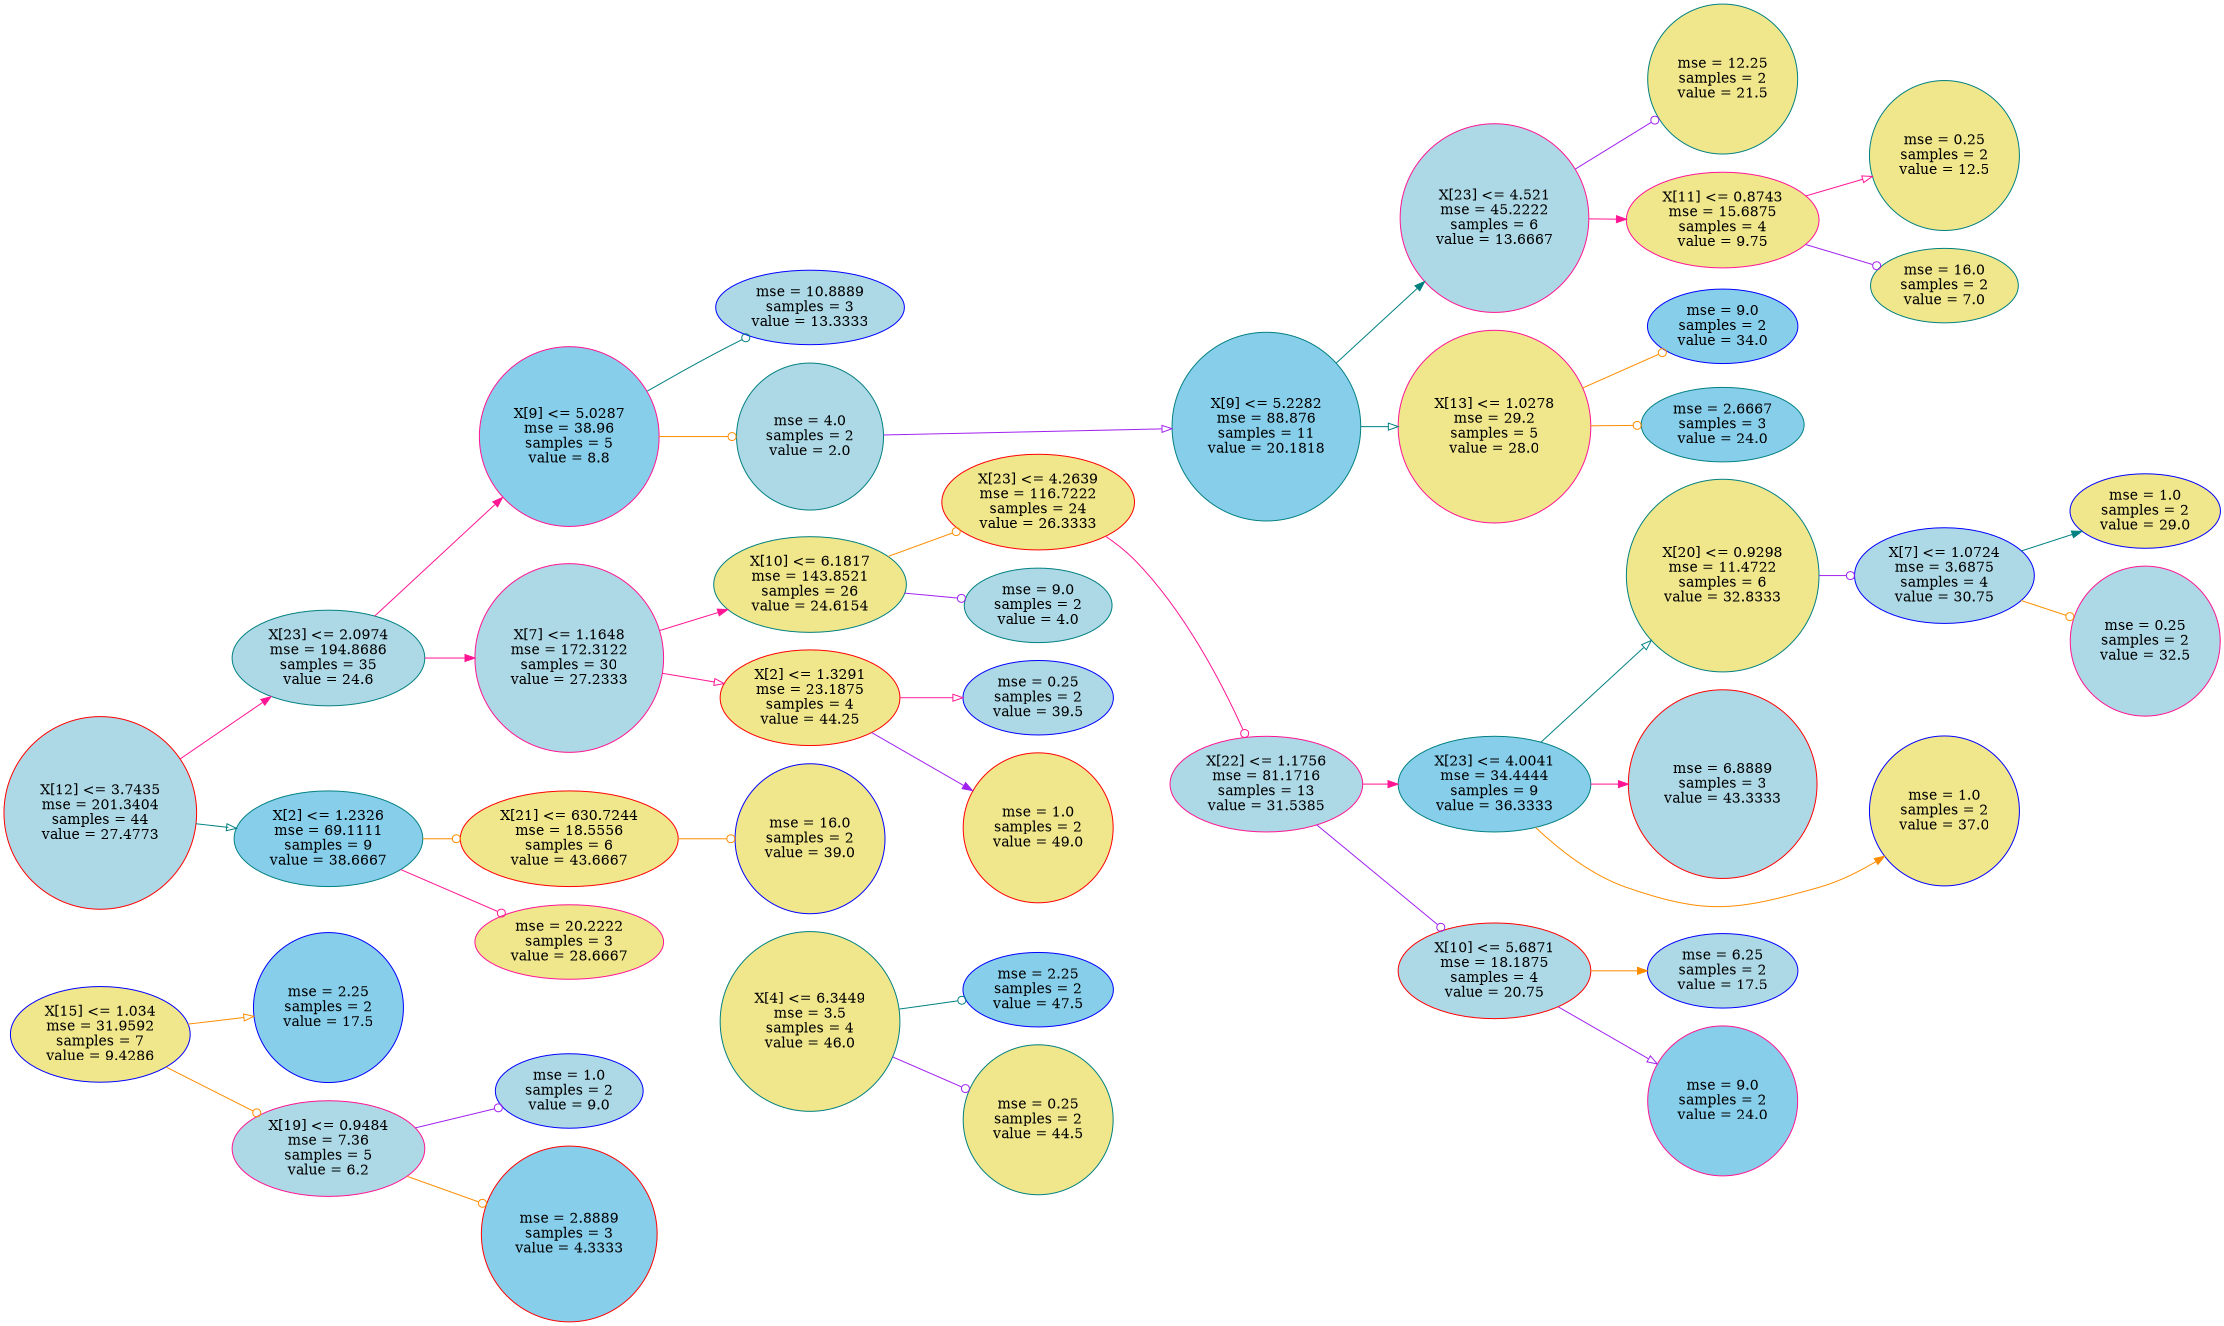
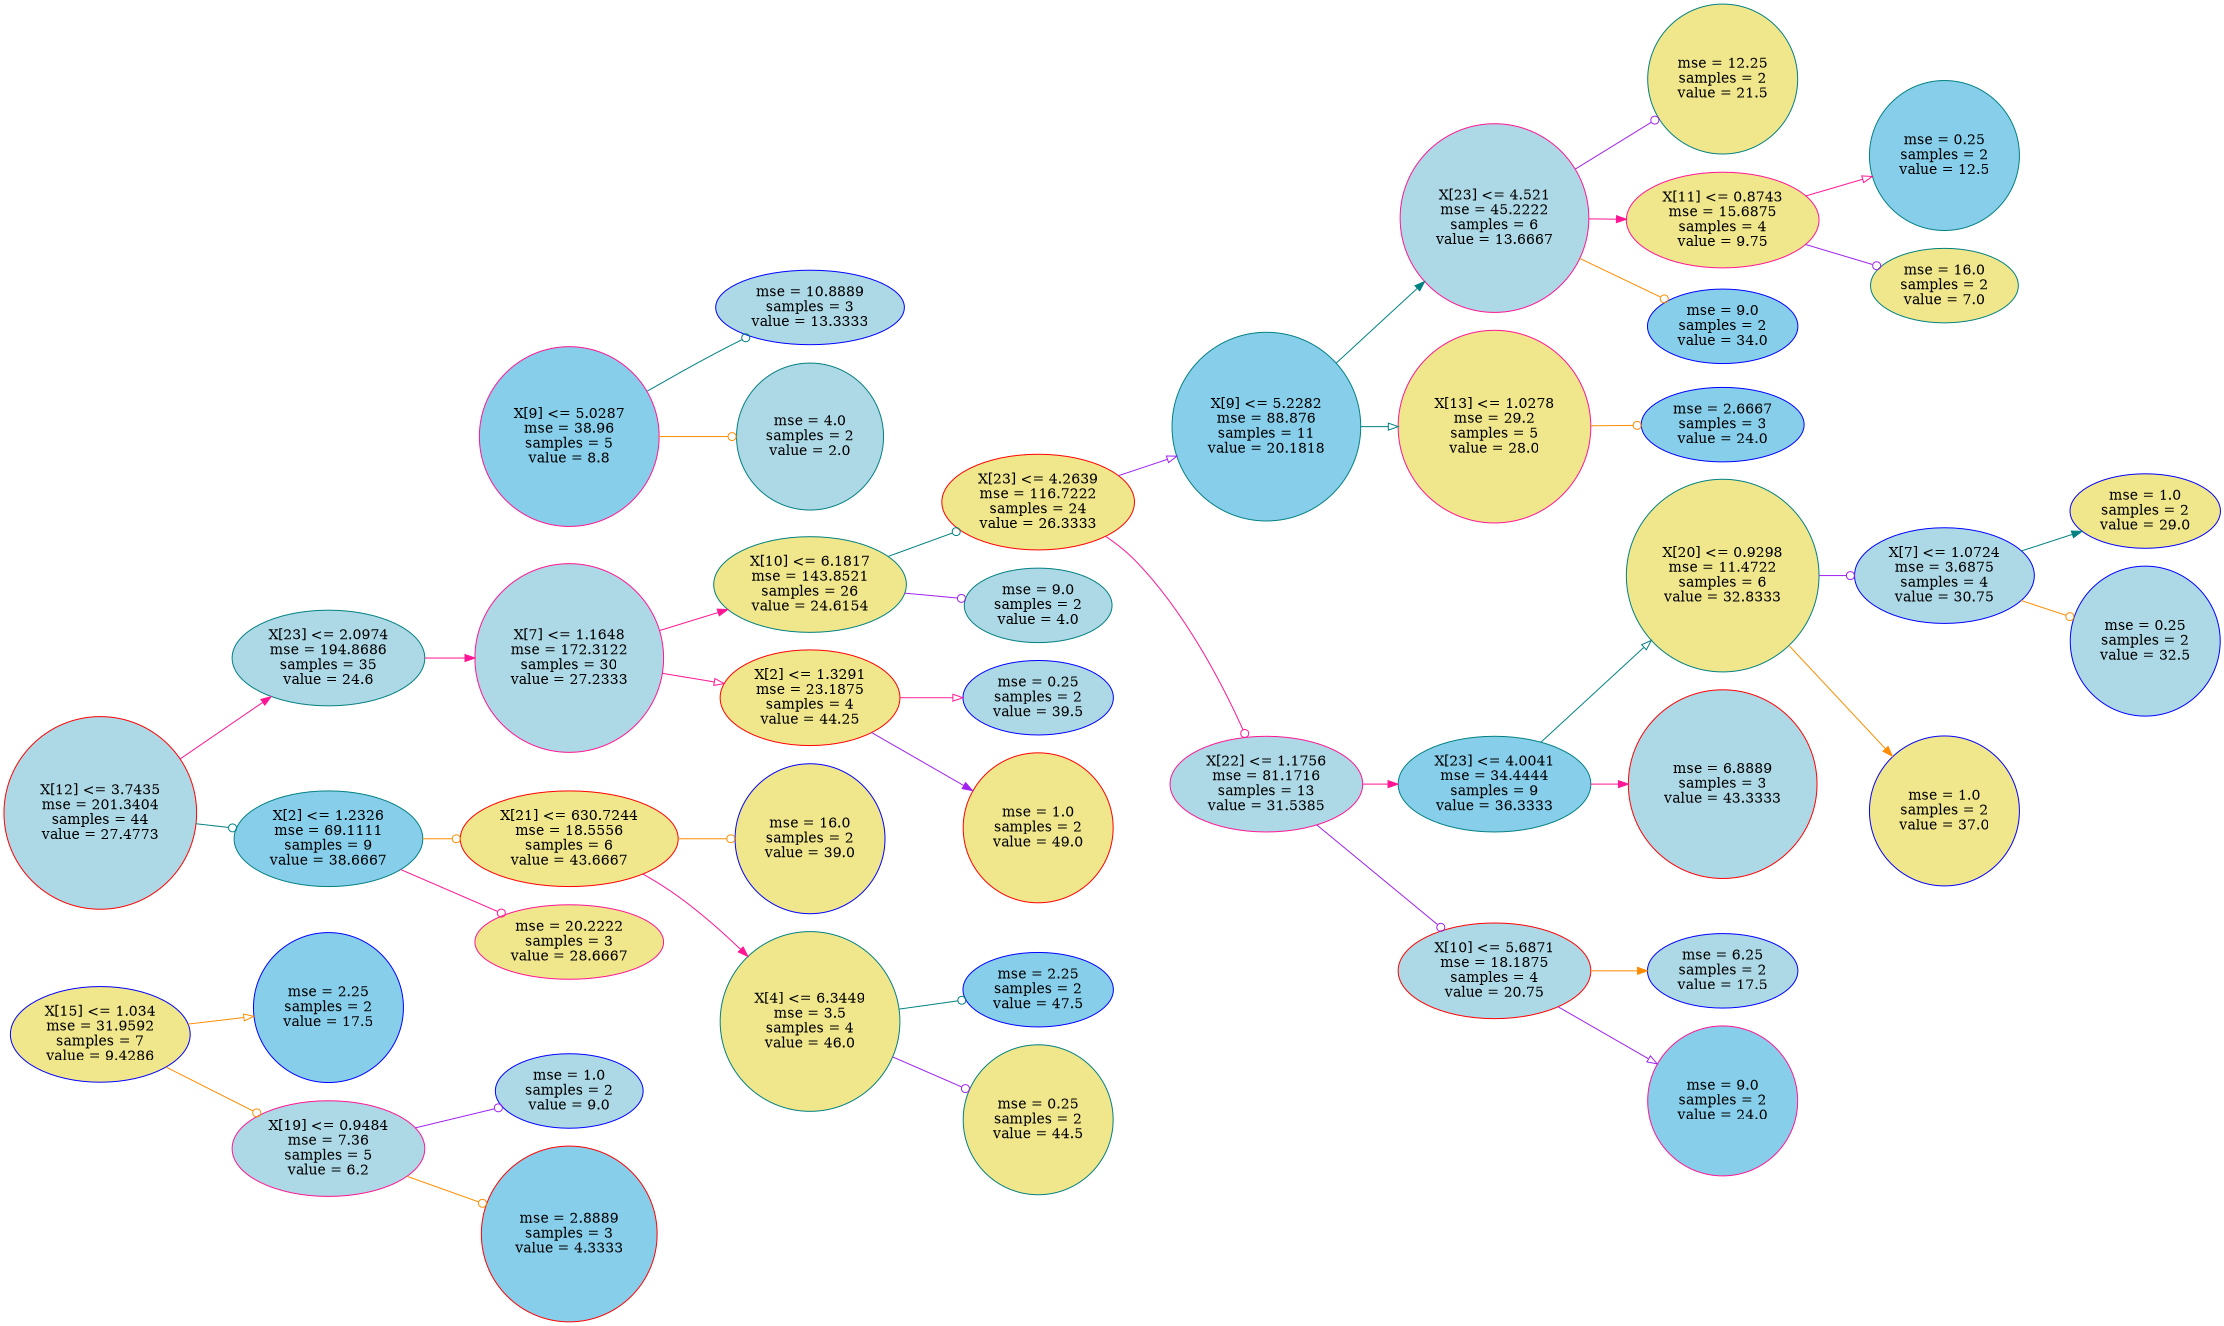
(1944, 156) -> (1944, 156)
(1620, 371) -> (1620, 278)
(1723, 425) -> (1723, 425)
(1023, 432) -> (1143, 467)
(920, 545) -> (920, 545)
(435, 560) -> none
(2145, 641) -> (2145, 641)
(212, 826) -> (212, 826)
(1699, 906) -> (1837, 697)
none -> (694, 909)
